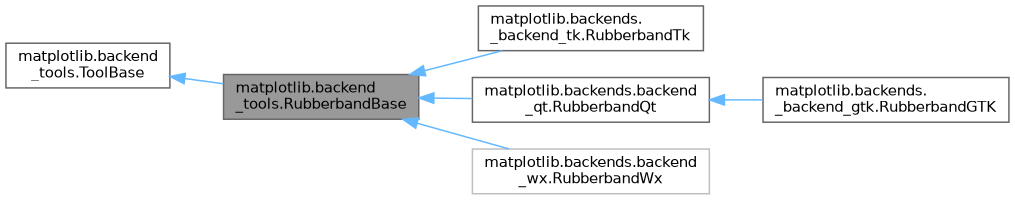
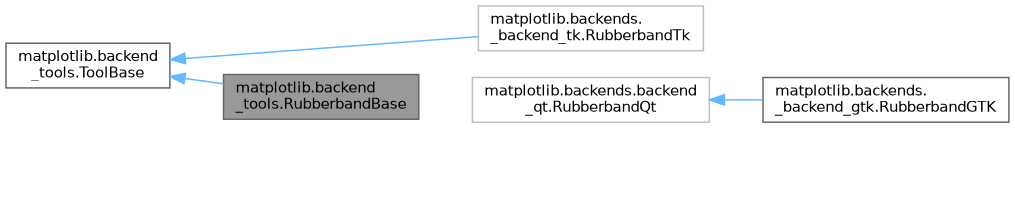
(591, 28) -> (591, 28)
(464, 61) -> (332, 48)
(453, 98) -> none
(591, 100) -> (591, 100)
(591, 171) -> none
